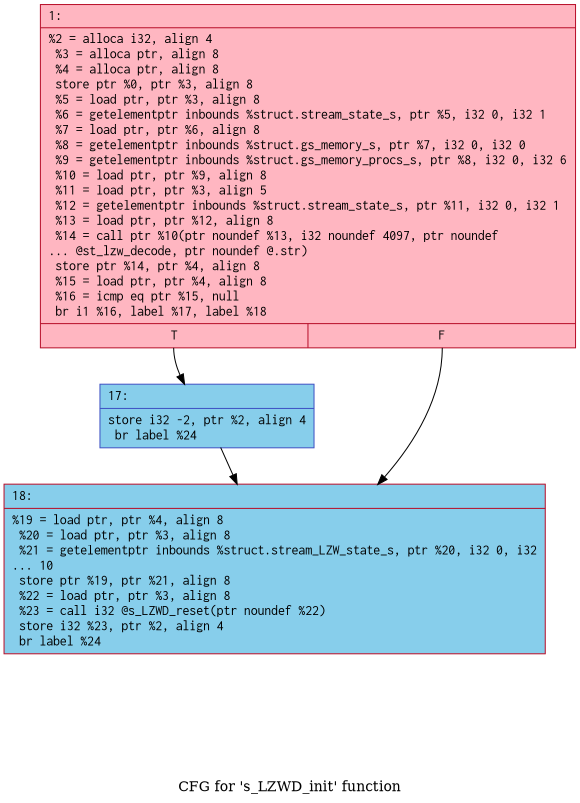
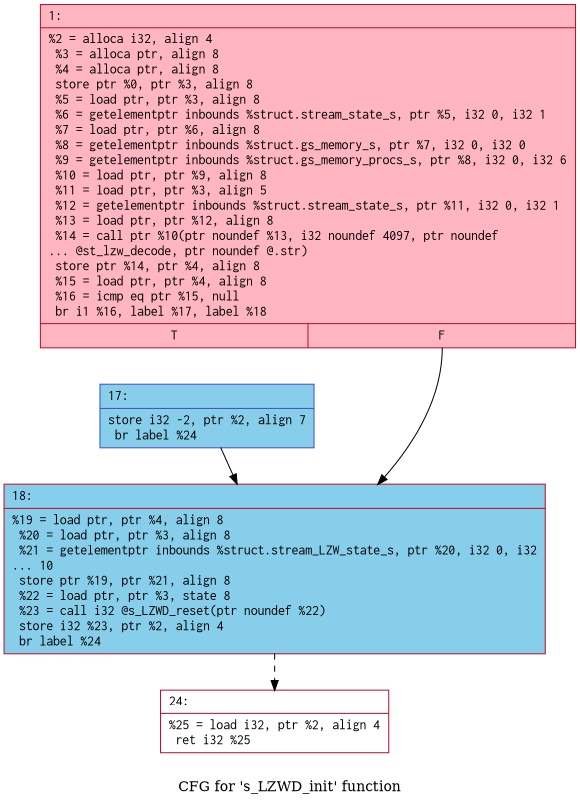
(175, 362) -> none
(207, 420) -> (207, 420)
(122, 596) -> (122, 596)
none -> (275, 721)
